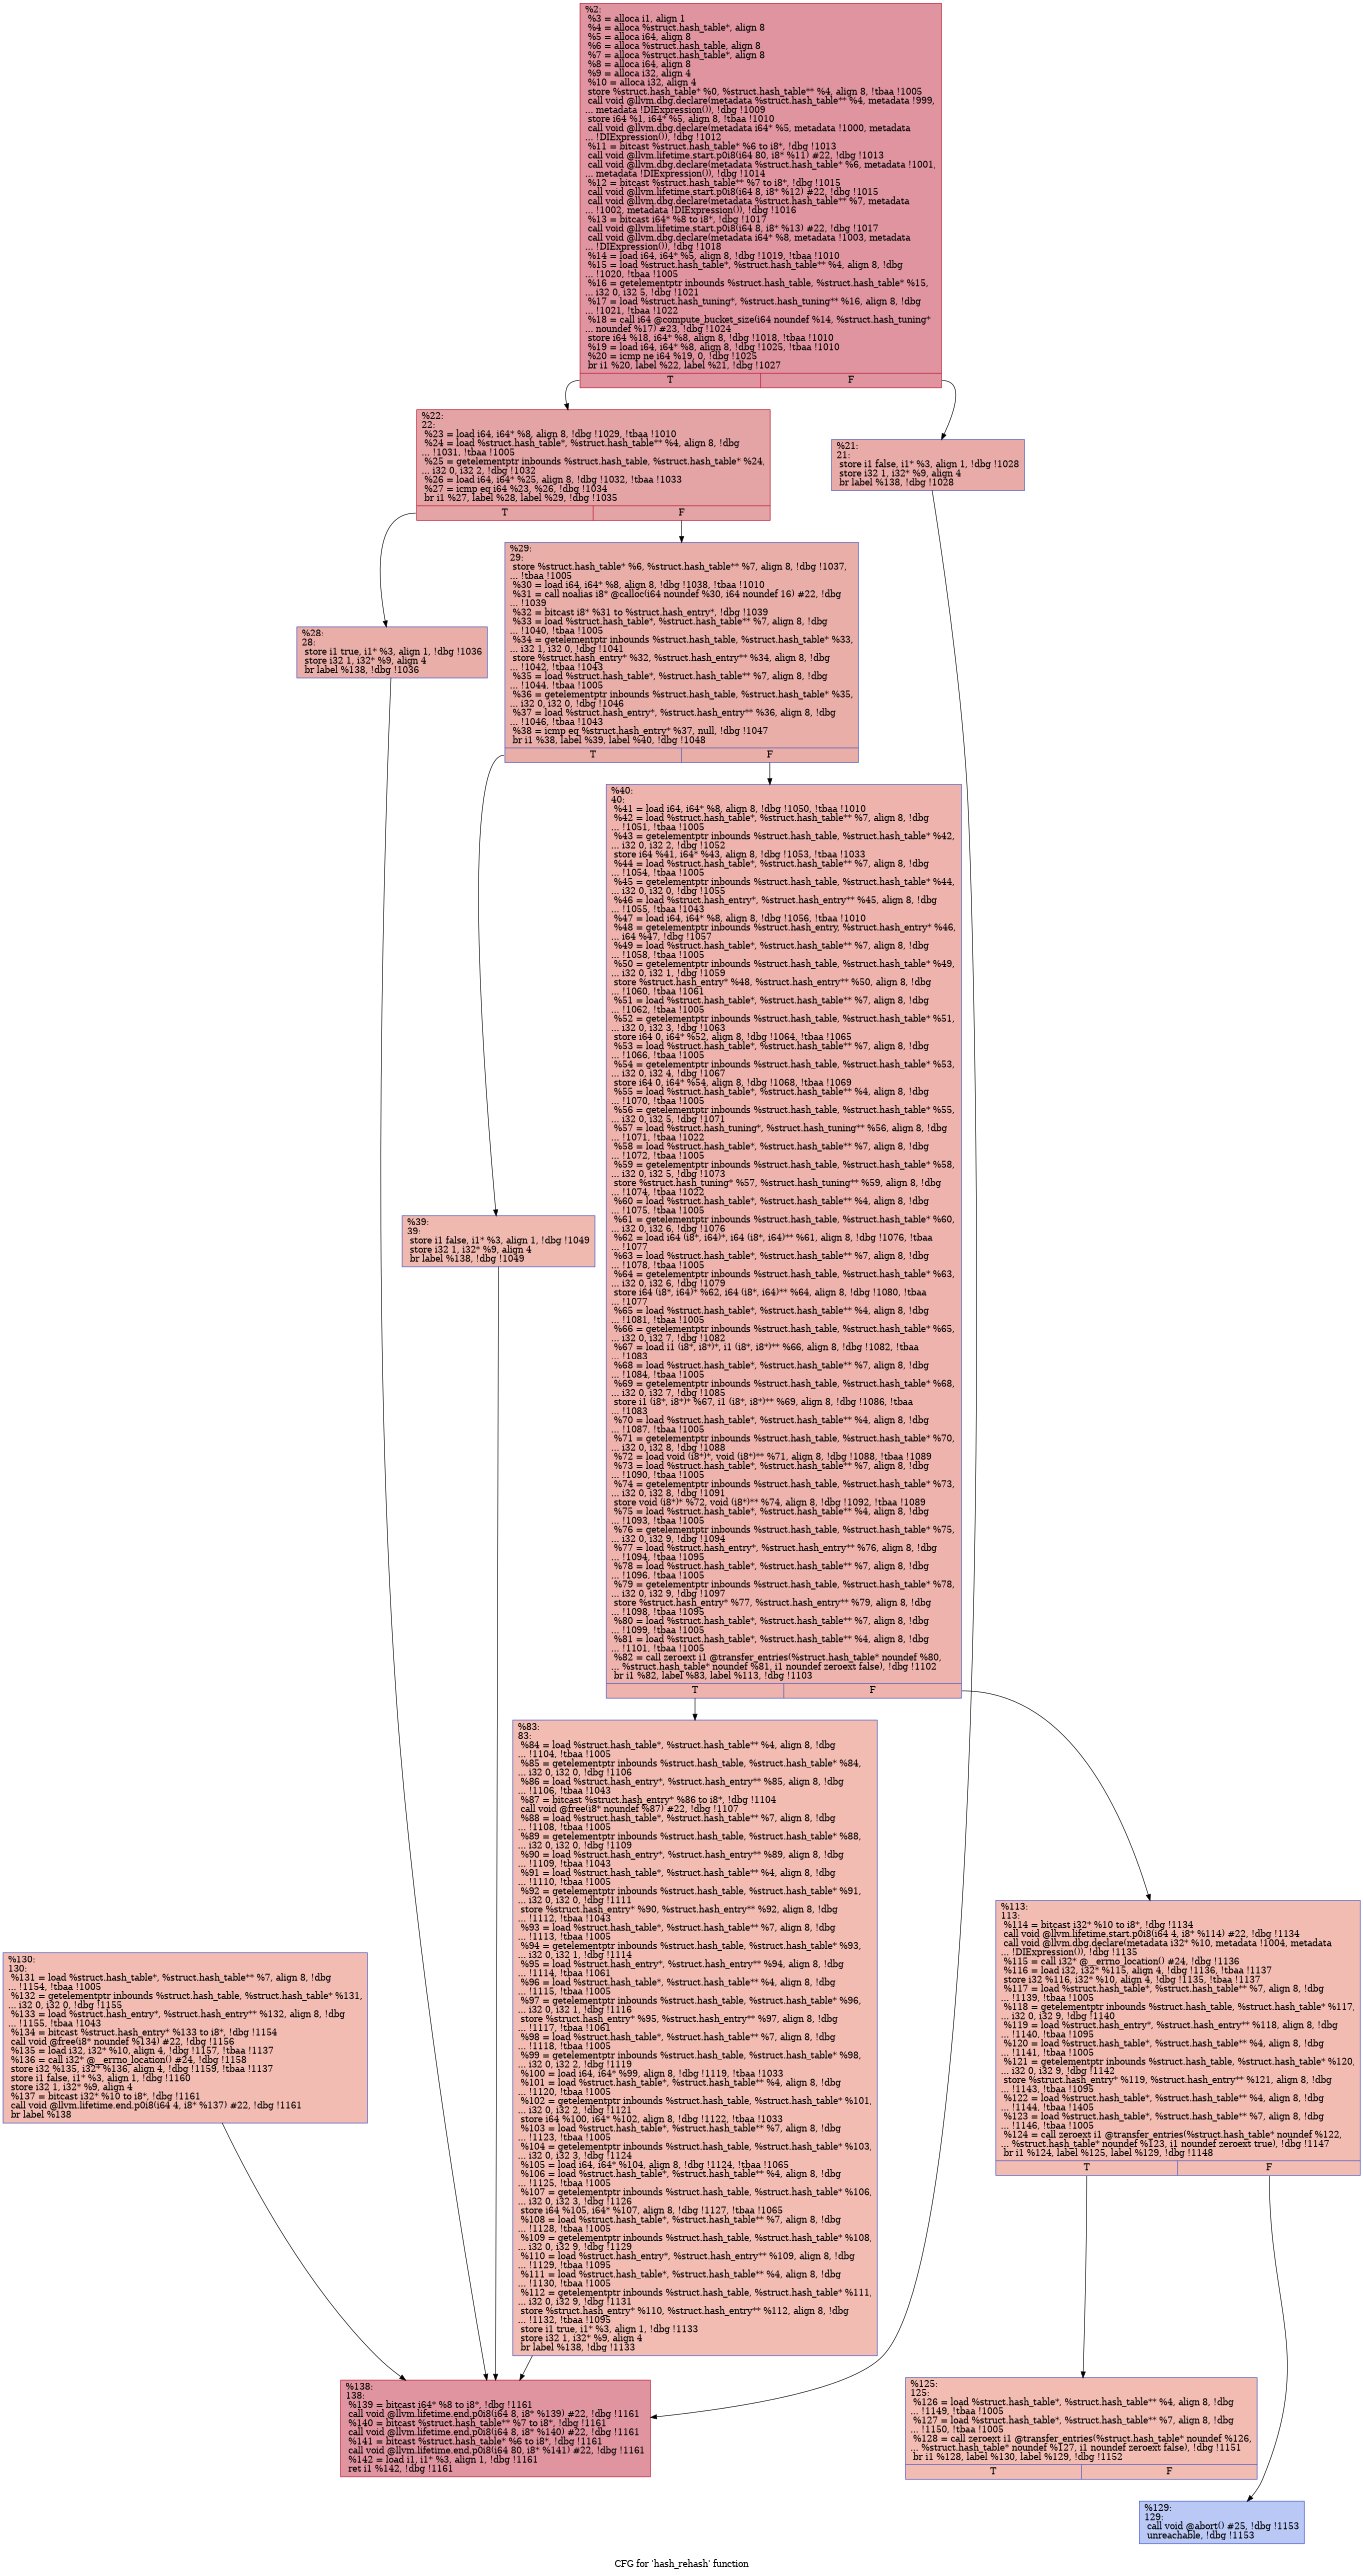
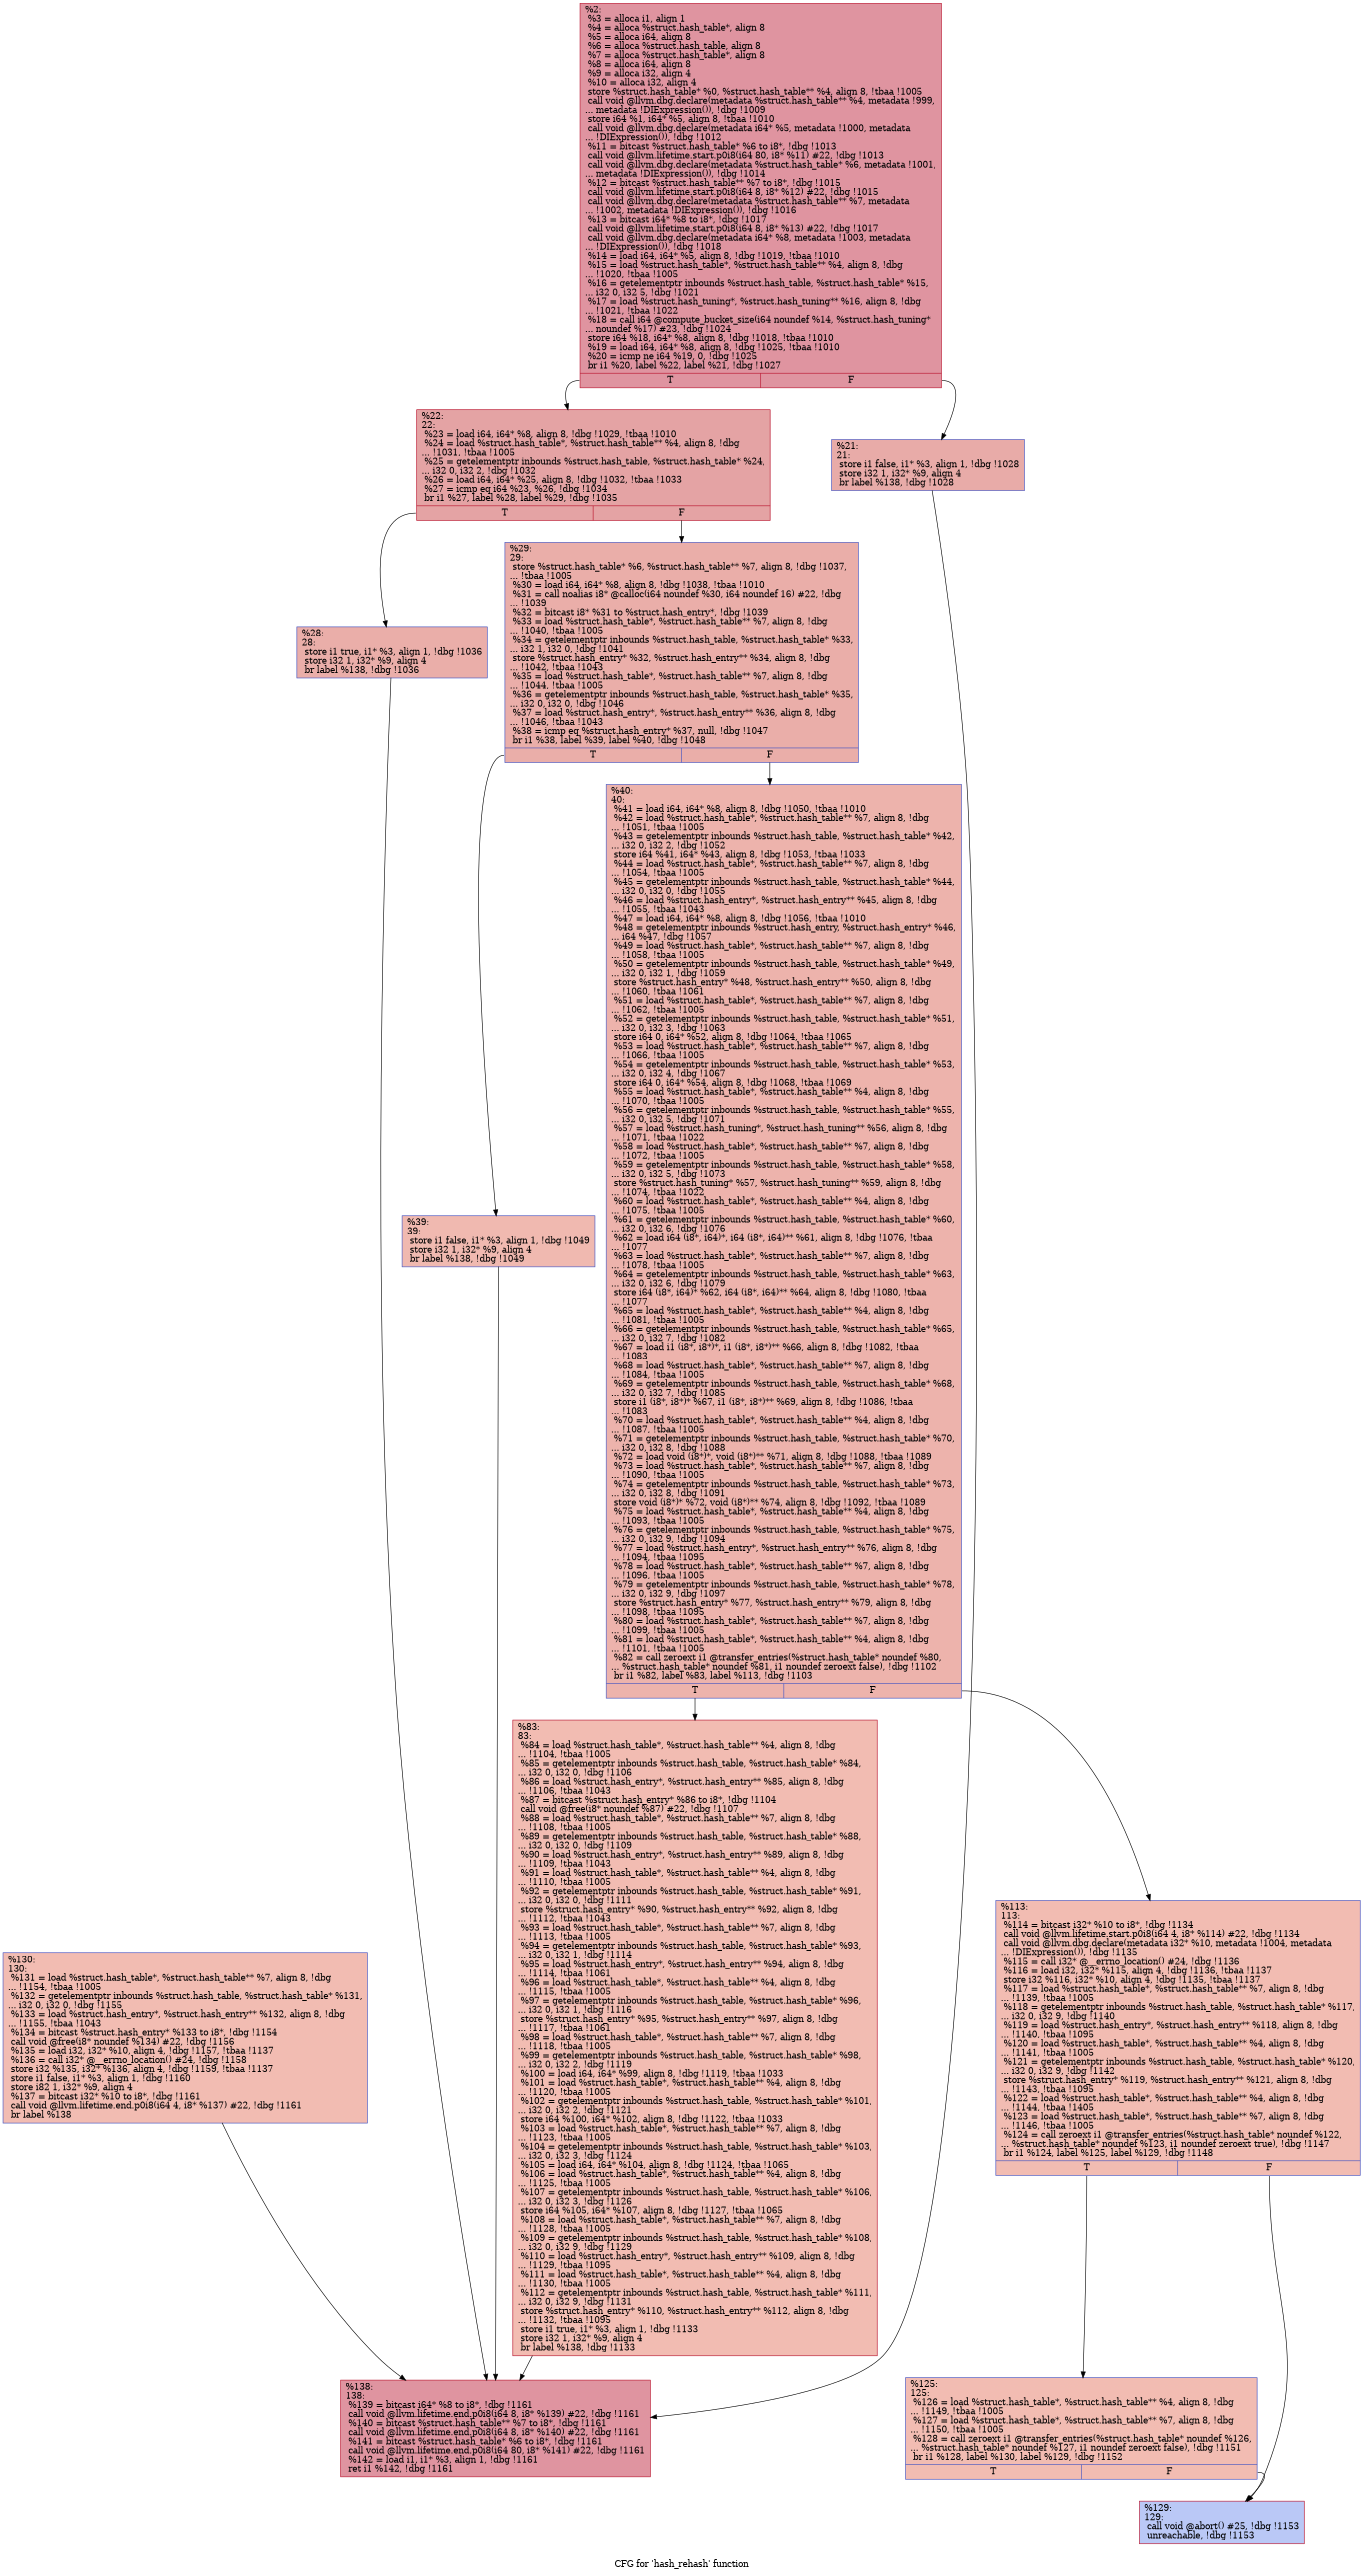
(695, 2038) -> (695, 2038)
(70, 2088) -> (70, 2088)
none -> (1261, 2484)
(1222, 2522) -> (1222, 2522)
